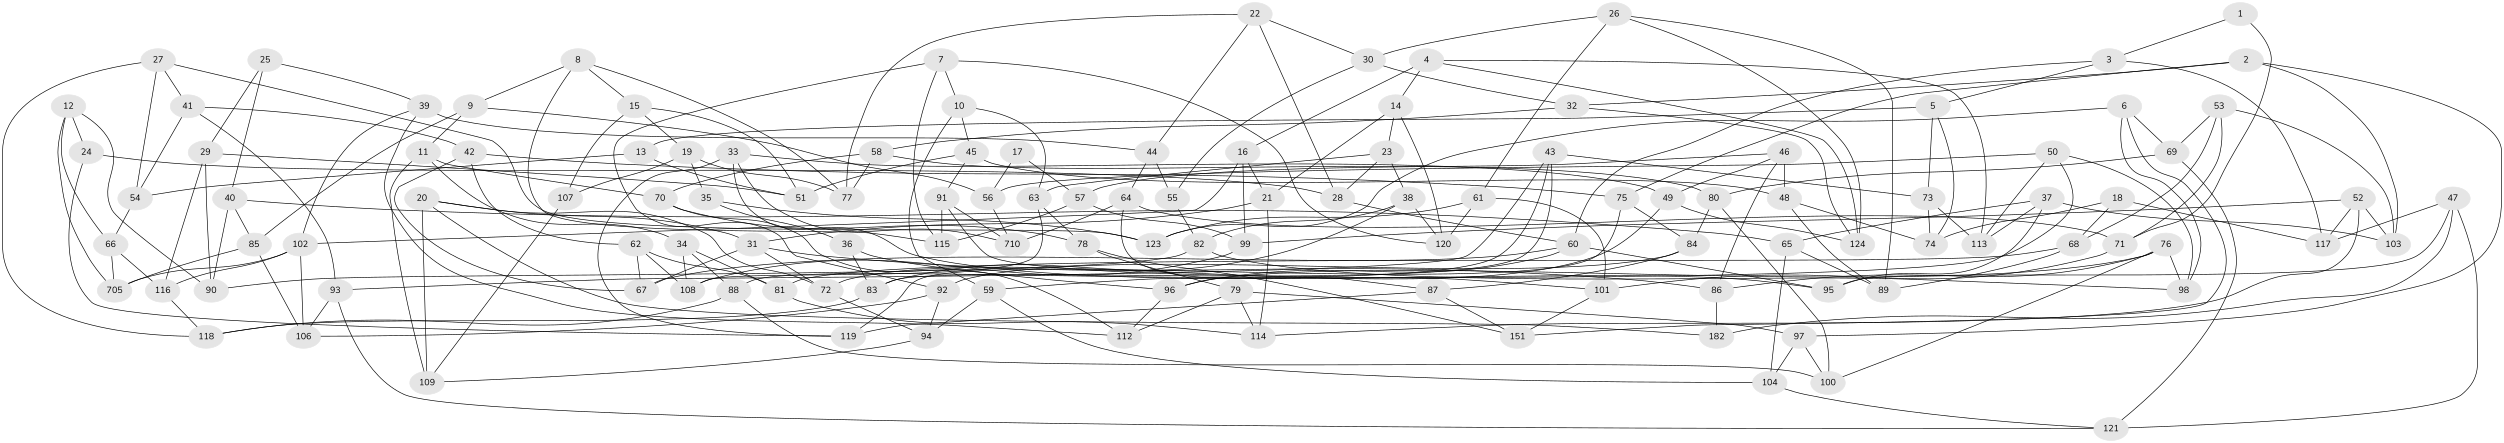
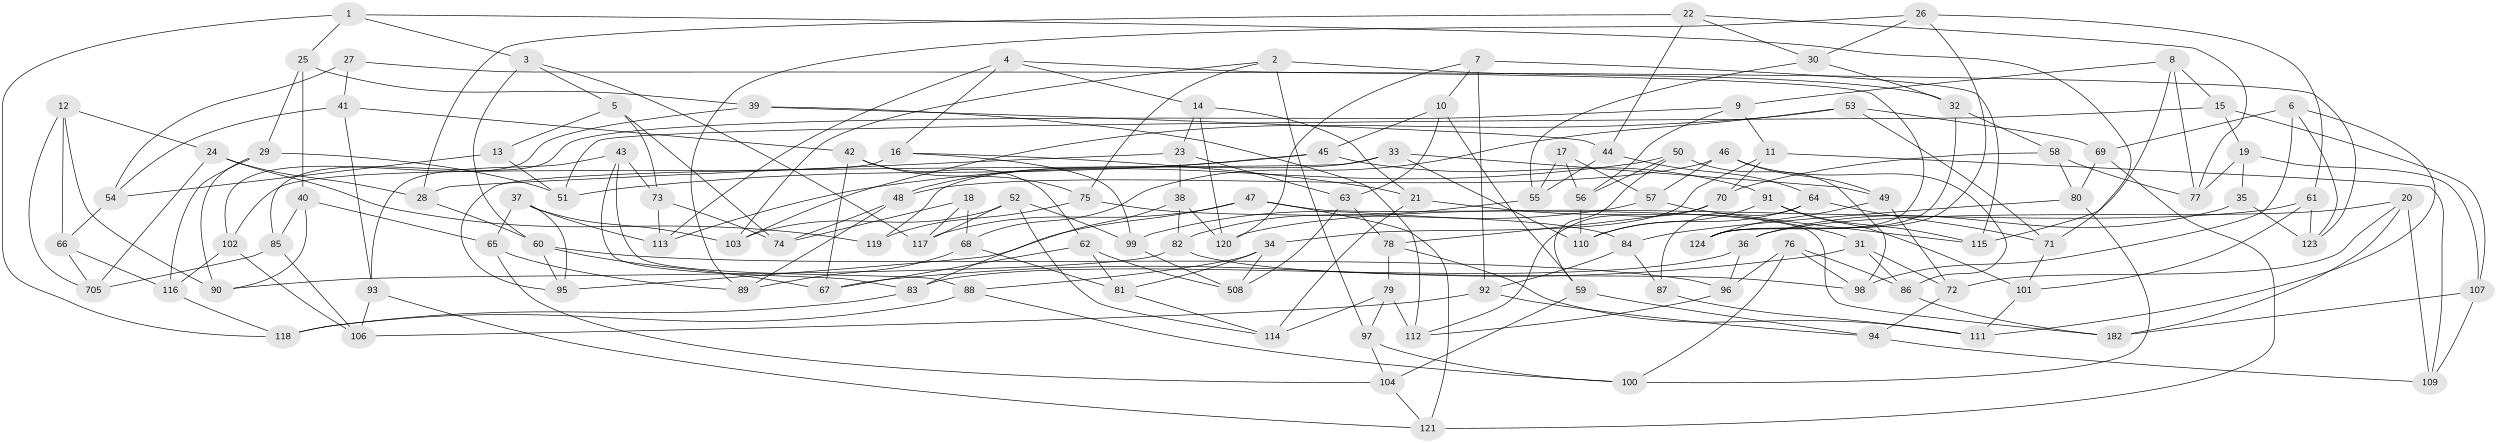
none -> (326, 37)
none -> (1548, 177)
(589, 216) -> (2073, 215)
(3, 223) -> (3, 146)
(1012, 245) -> (1581, 245)
(204, 268) -> (153, 221)
(688, 291) -> (1235, 291)
(1140, 310) -> none
none -> (2296, 314)
(1517, 337) -> (1978, 337)
